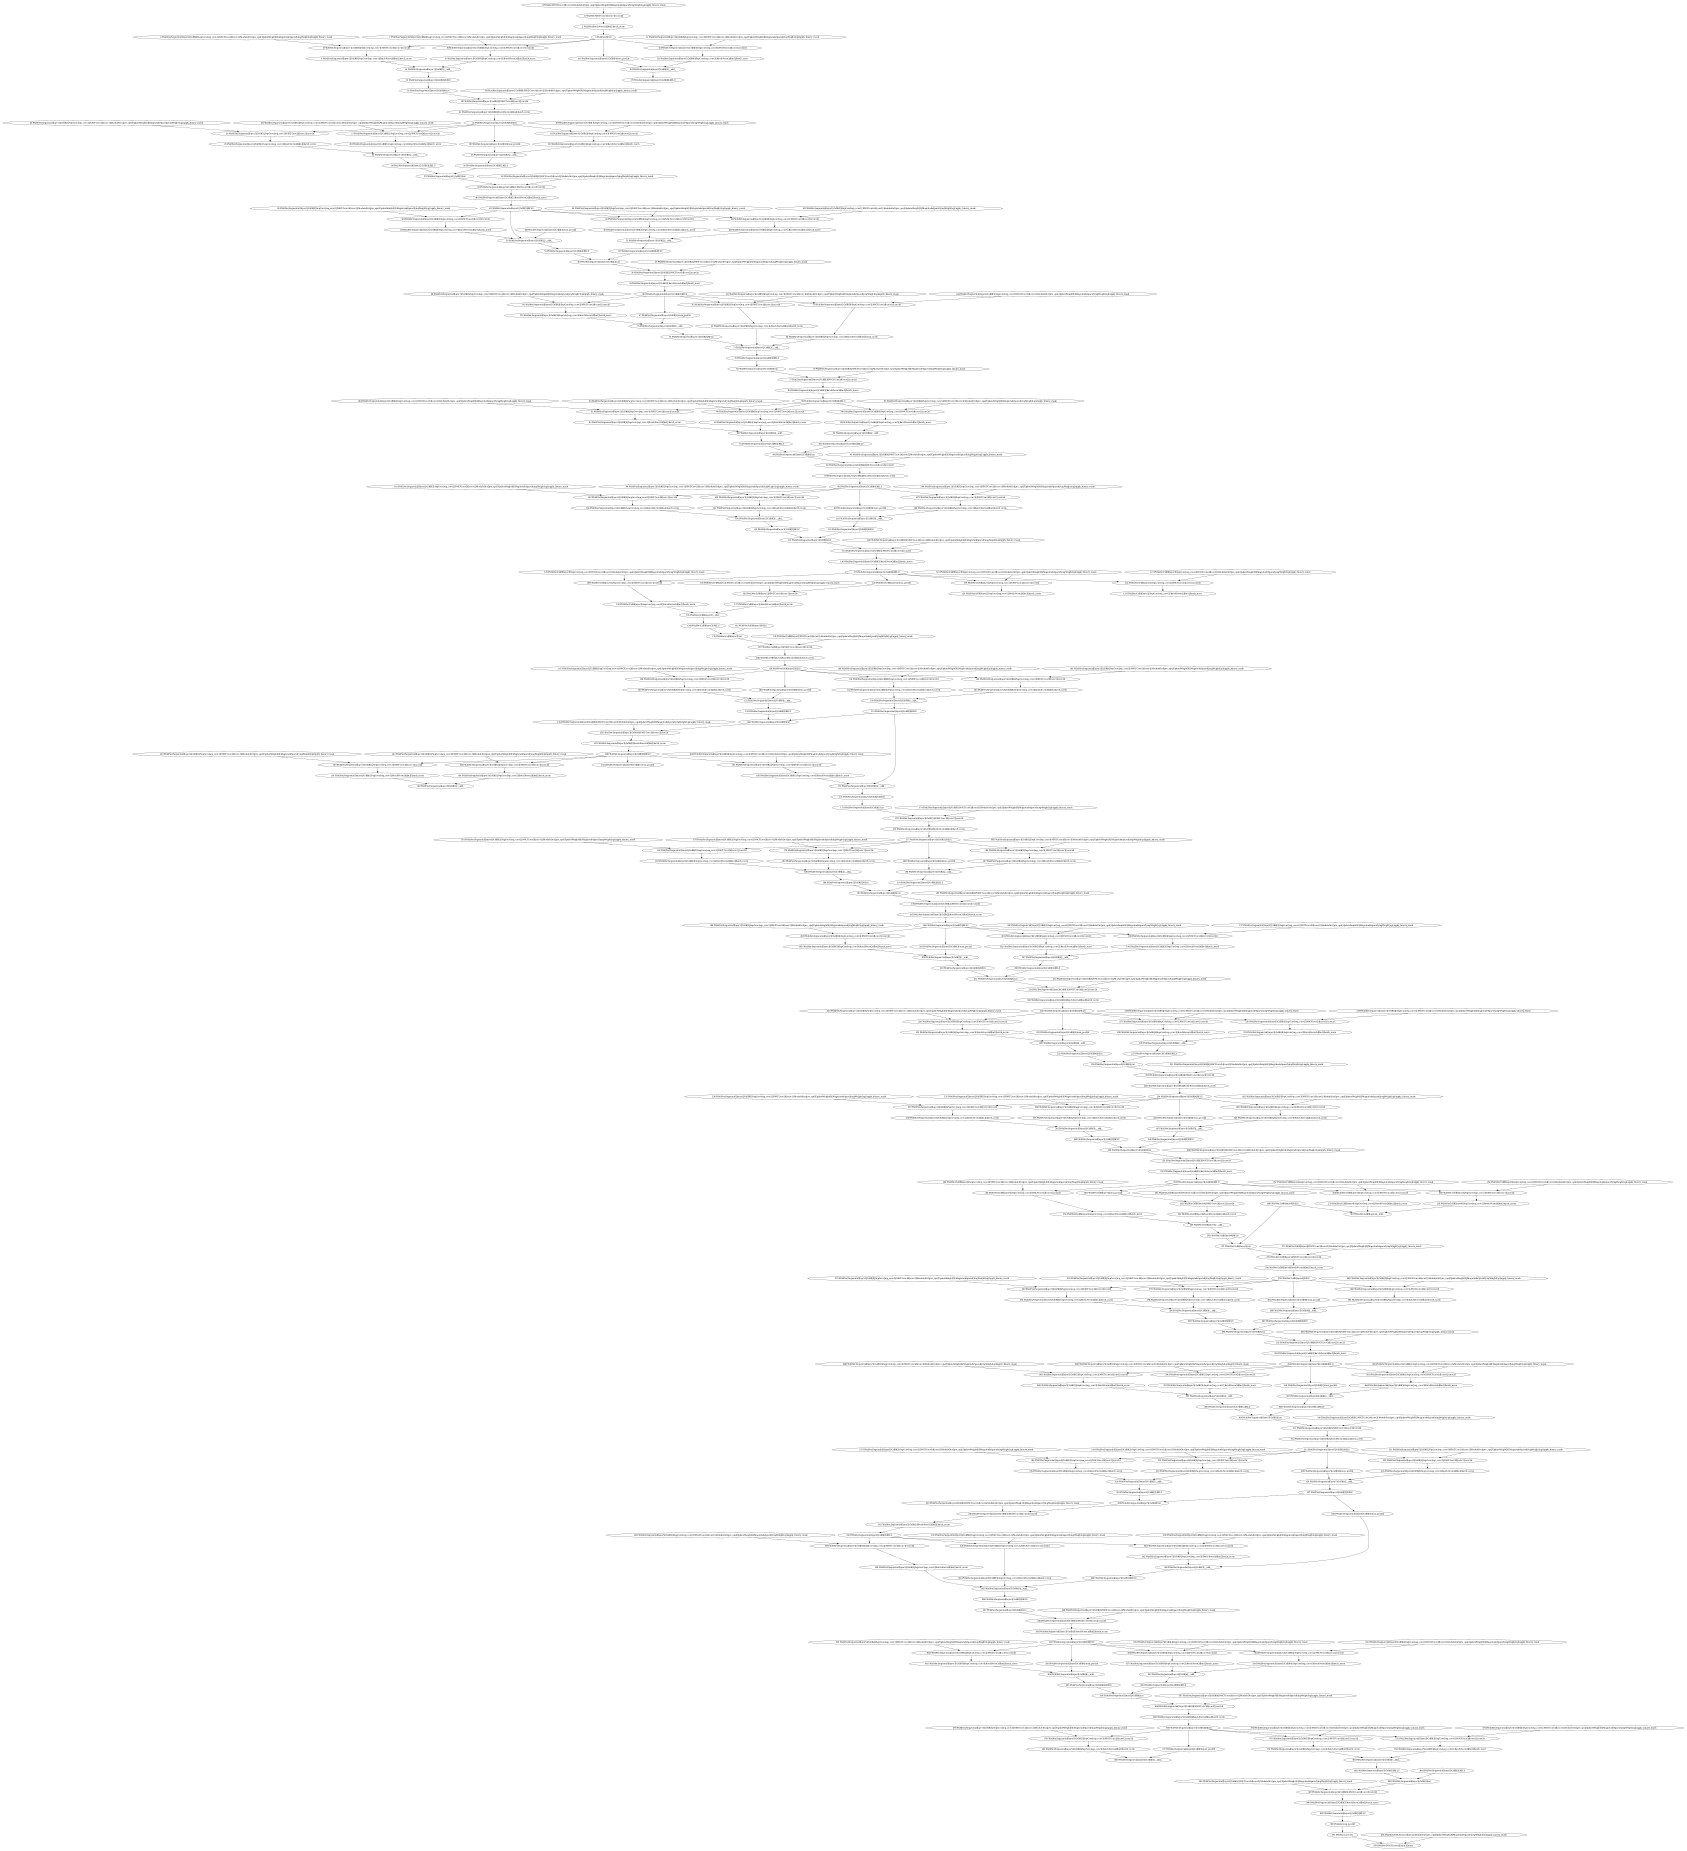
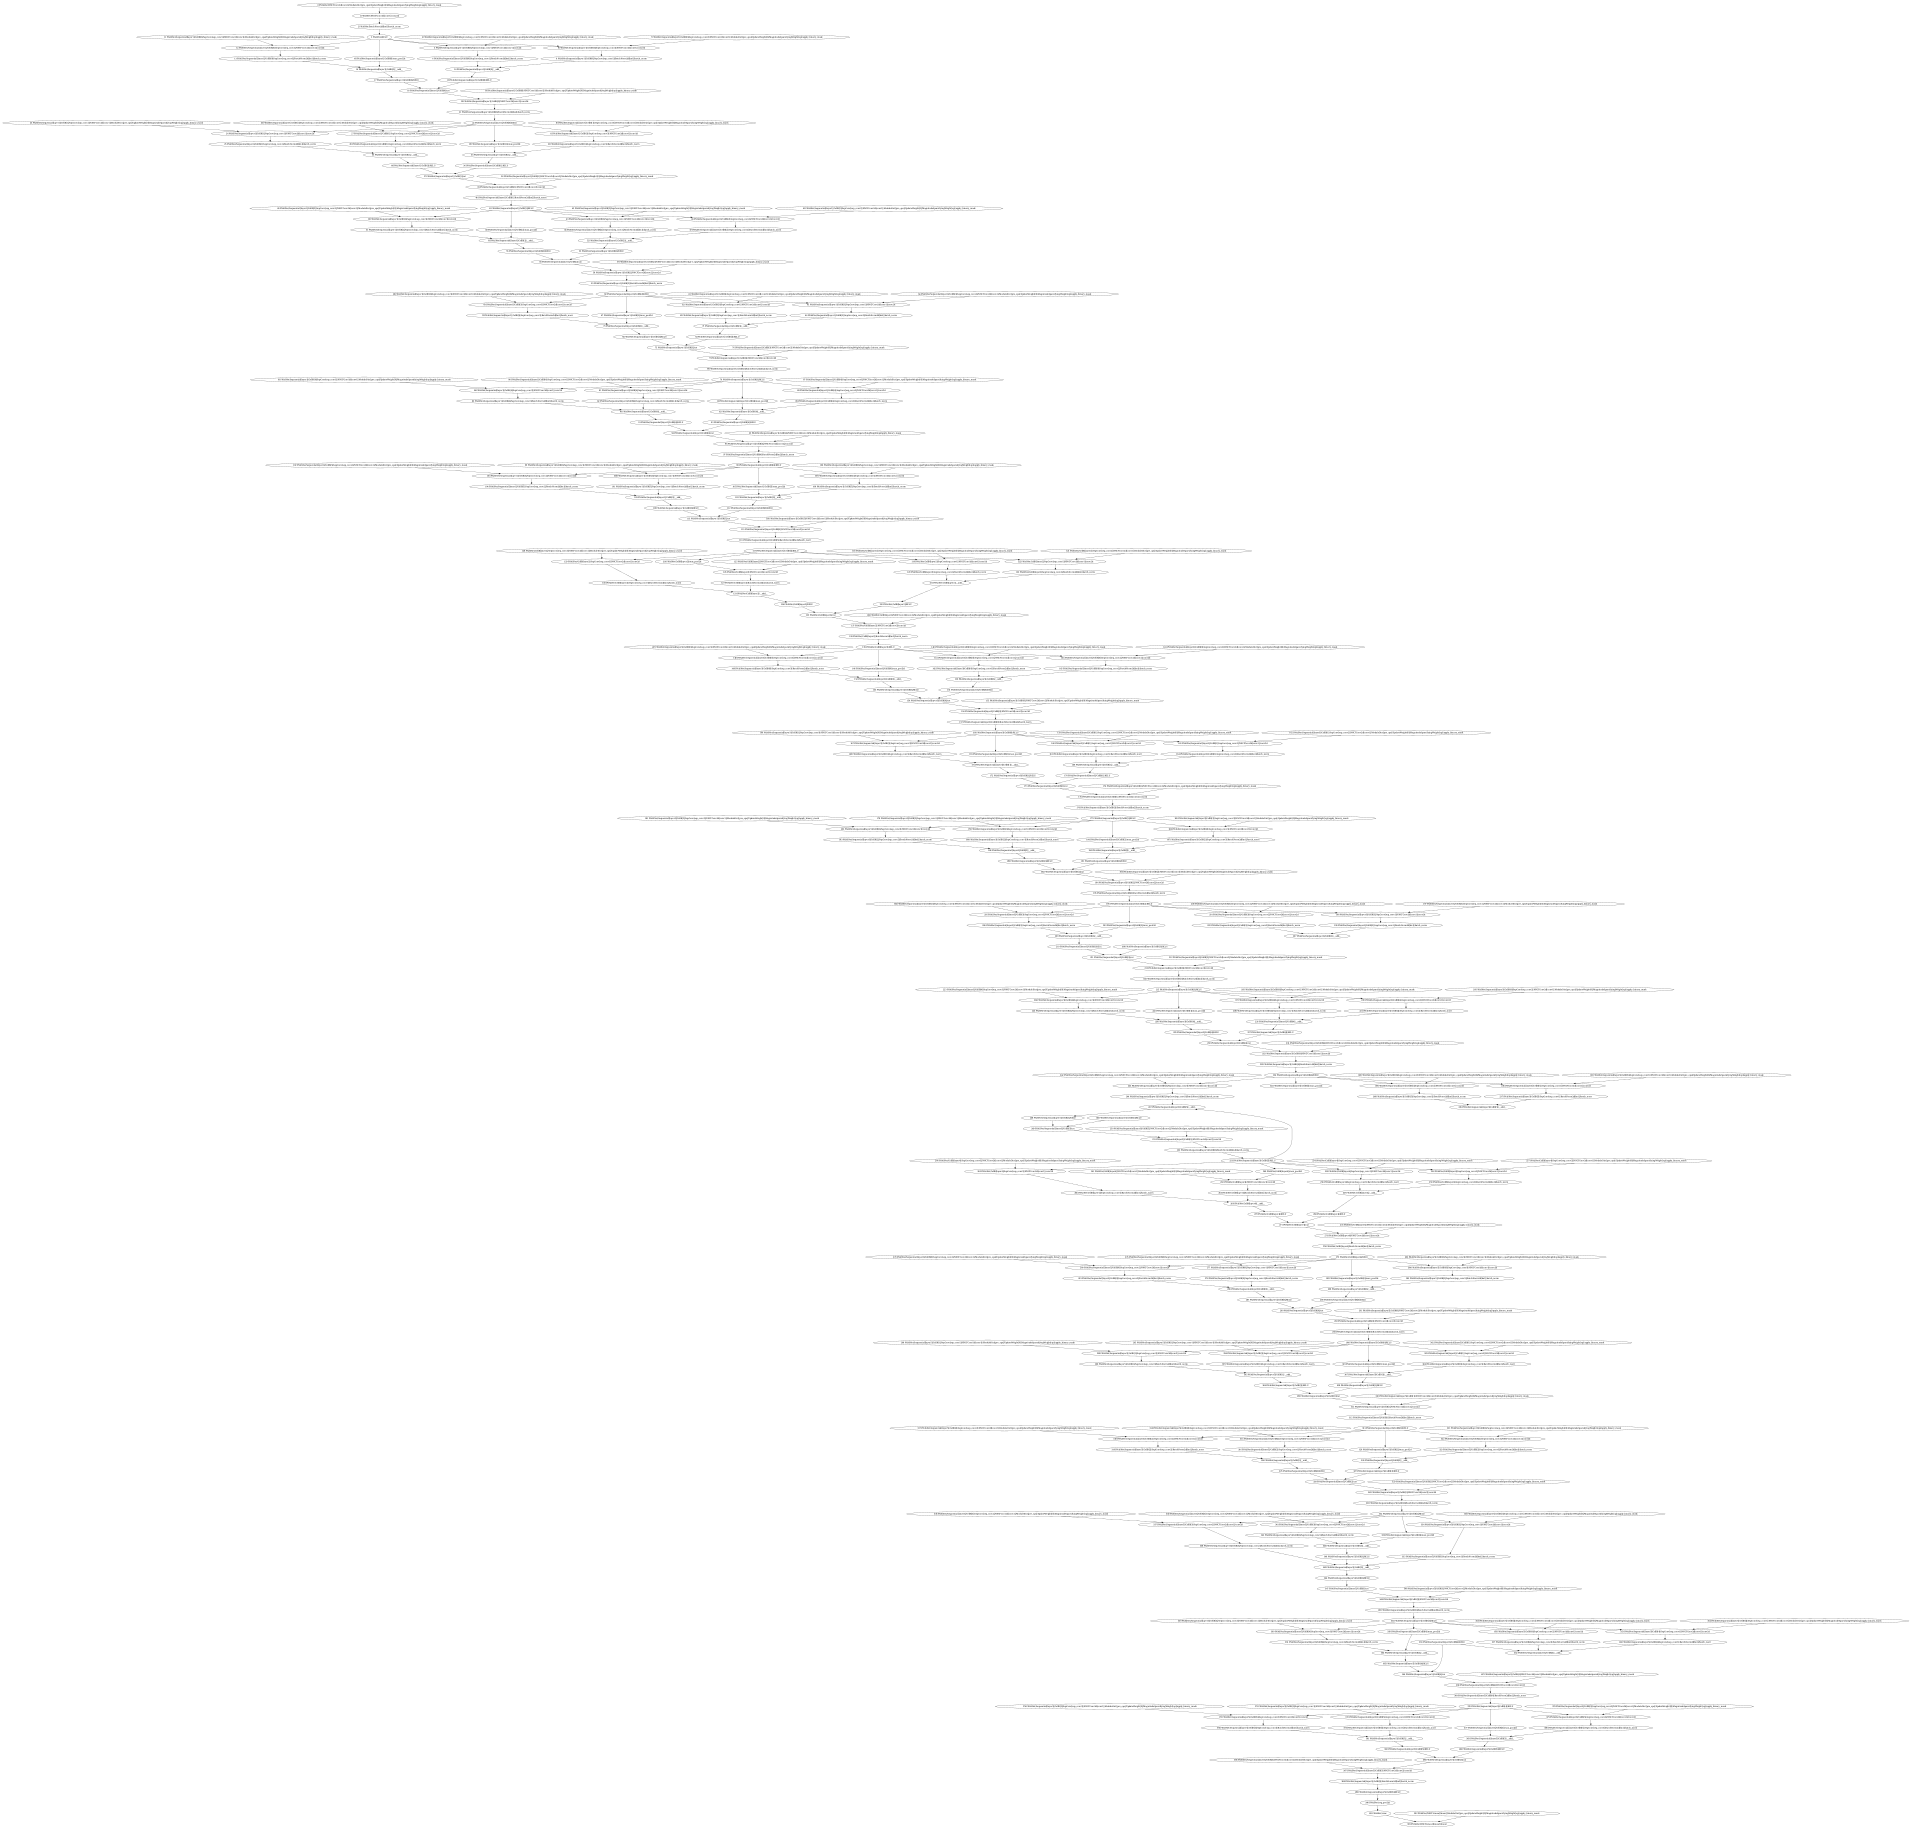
none -> (412, 85)
(511, 226) -> (511, 218)
(723, 342) -> (659, 342)
none -> (742, 401)
none -> (947, 583)
(895, 754) -> (996, 759)
none -> (1087, 776)
(1042, 962) -> none
(1180, 1123) -> (1267, 1118)
(1087, 1134) -> none
(1324, 1209) -> (1345, 1203)
(1343, 1503) -> (1404, 1524)
(1168, 1679) -> (1489, 1648)
none -> (1486, 1743)
(1343, 1835) -> (1378, 1814)
